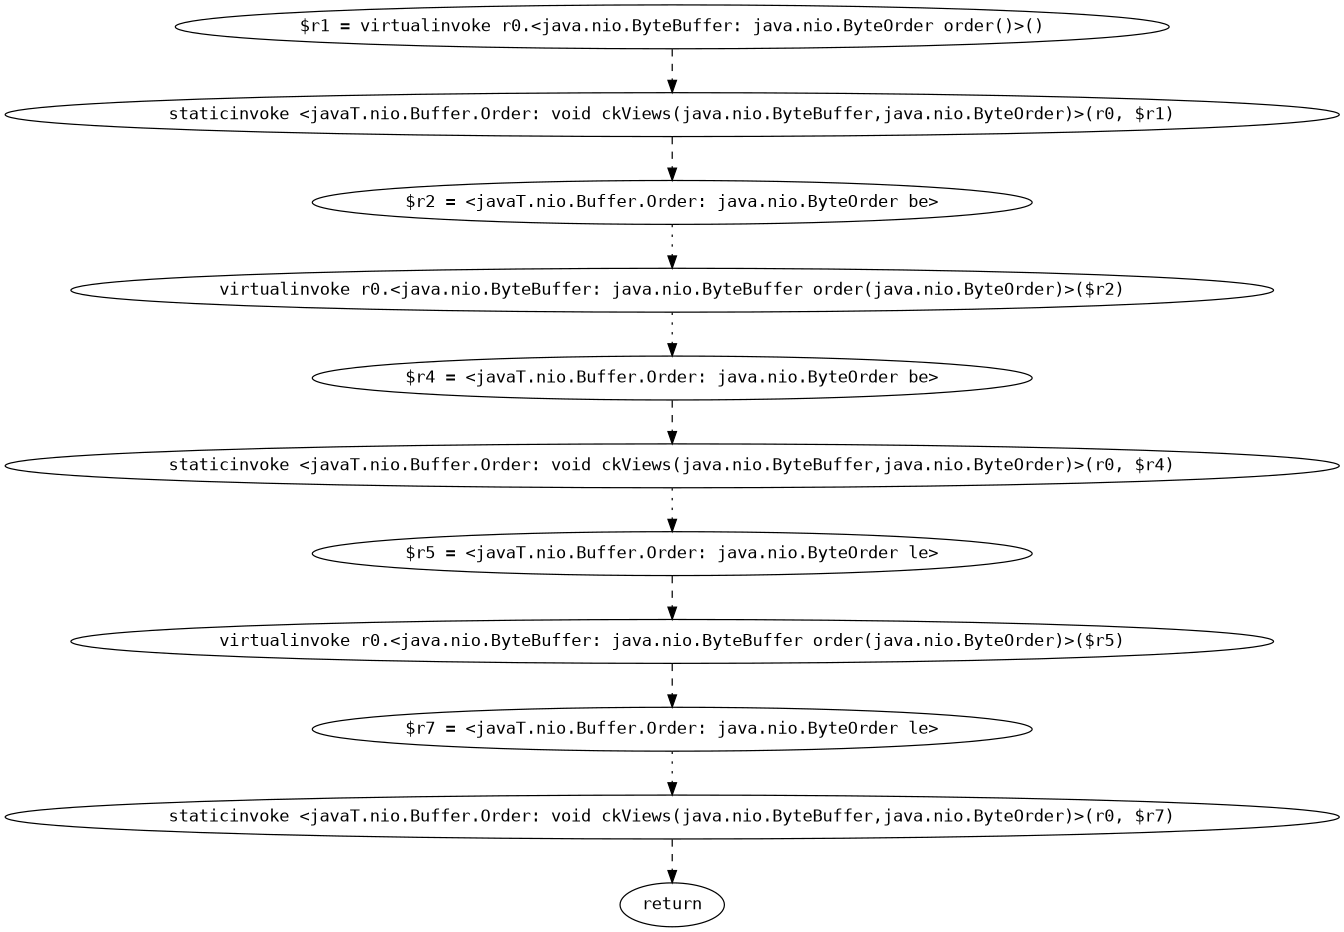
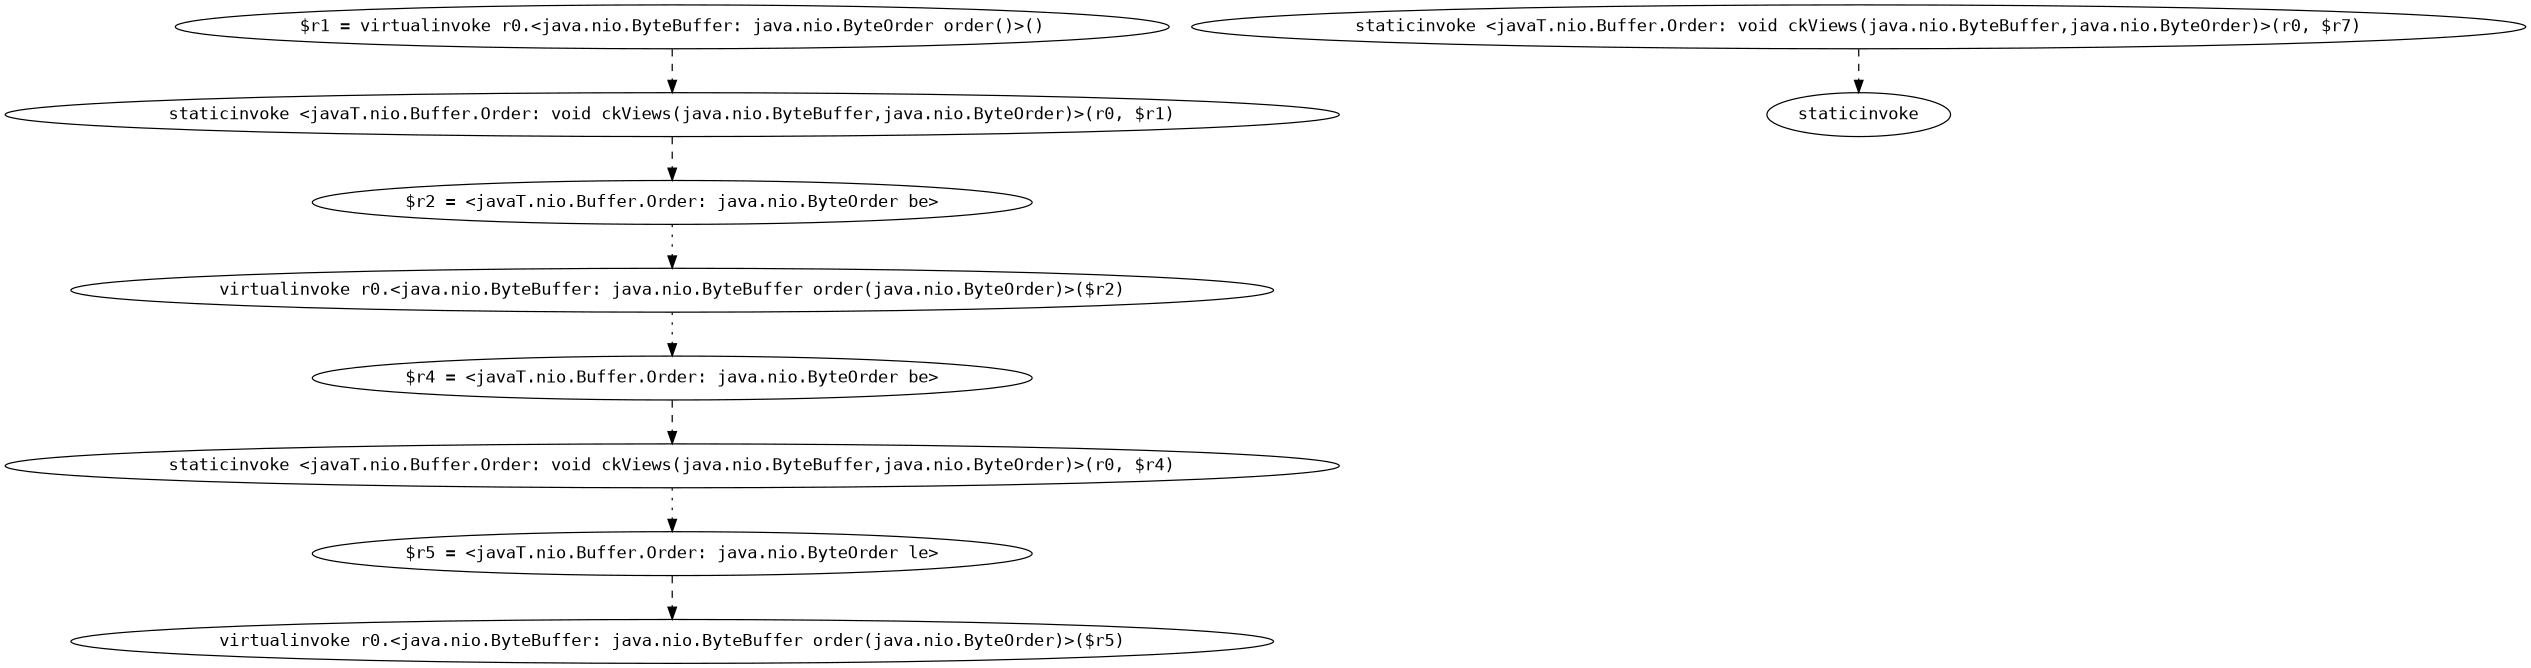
(672, 729) -> none
(672, 905) -> (1859, 115)
